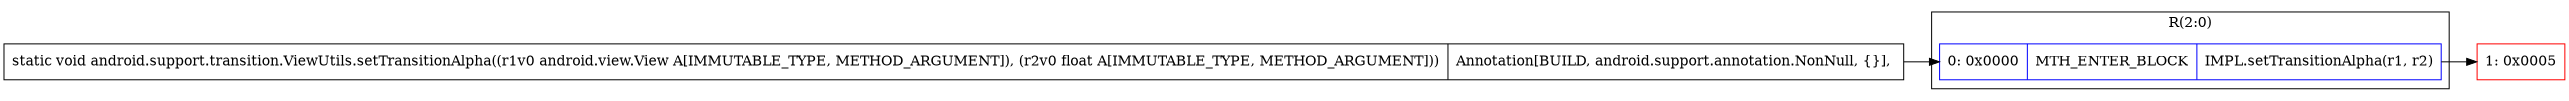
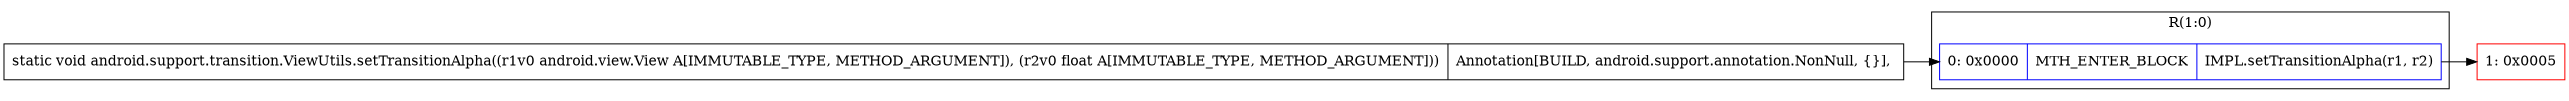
(2190, 23) -> (2190, 23)
